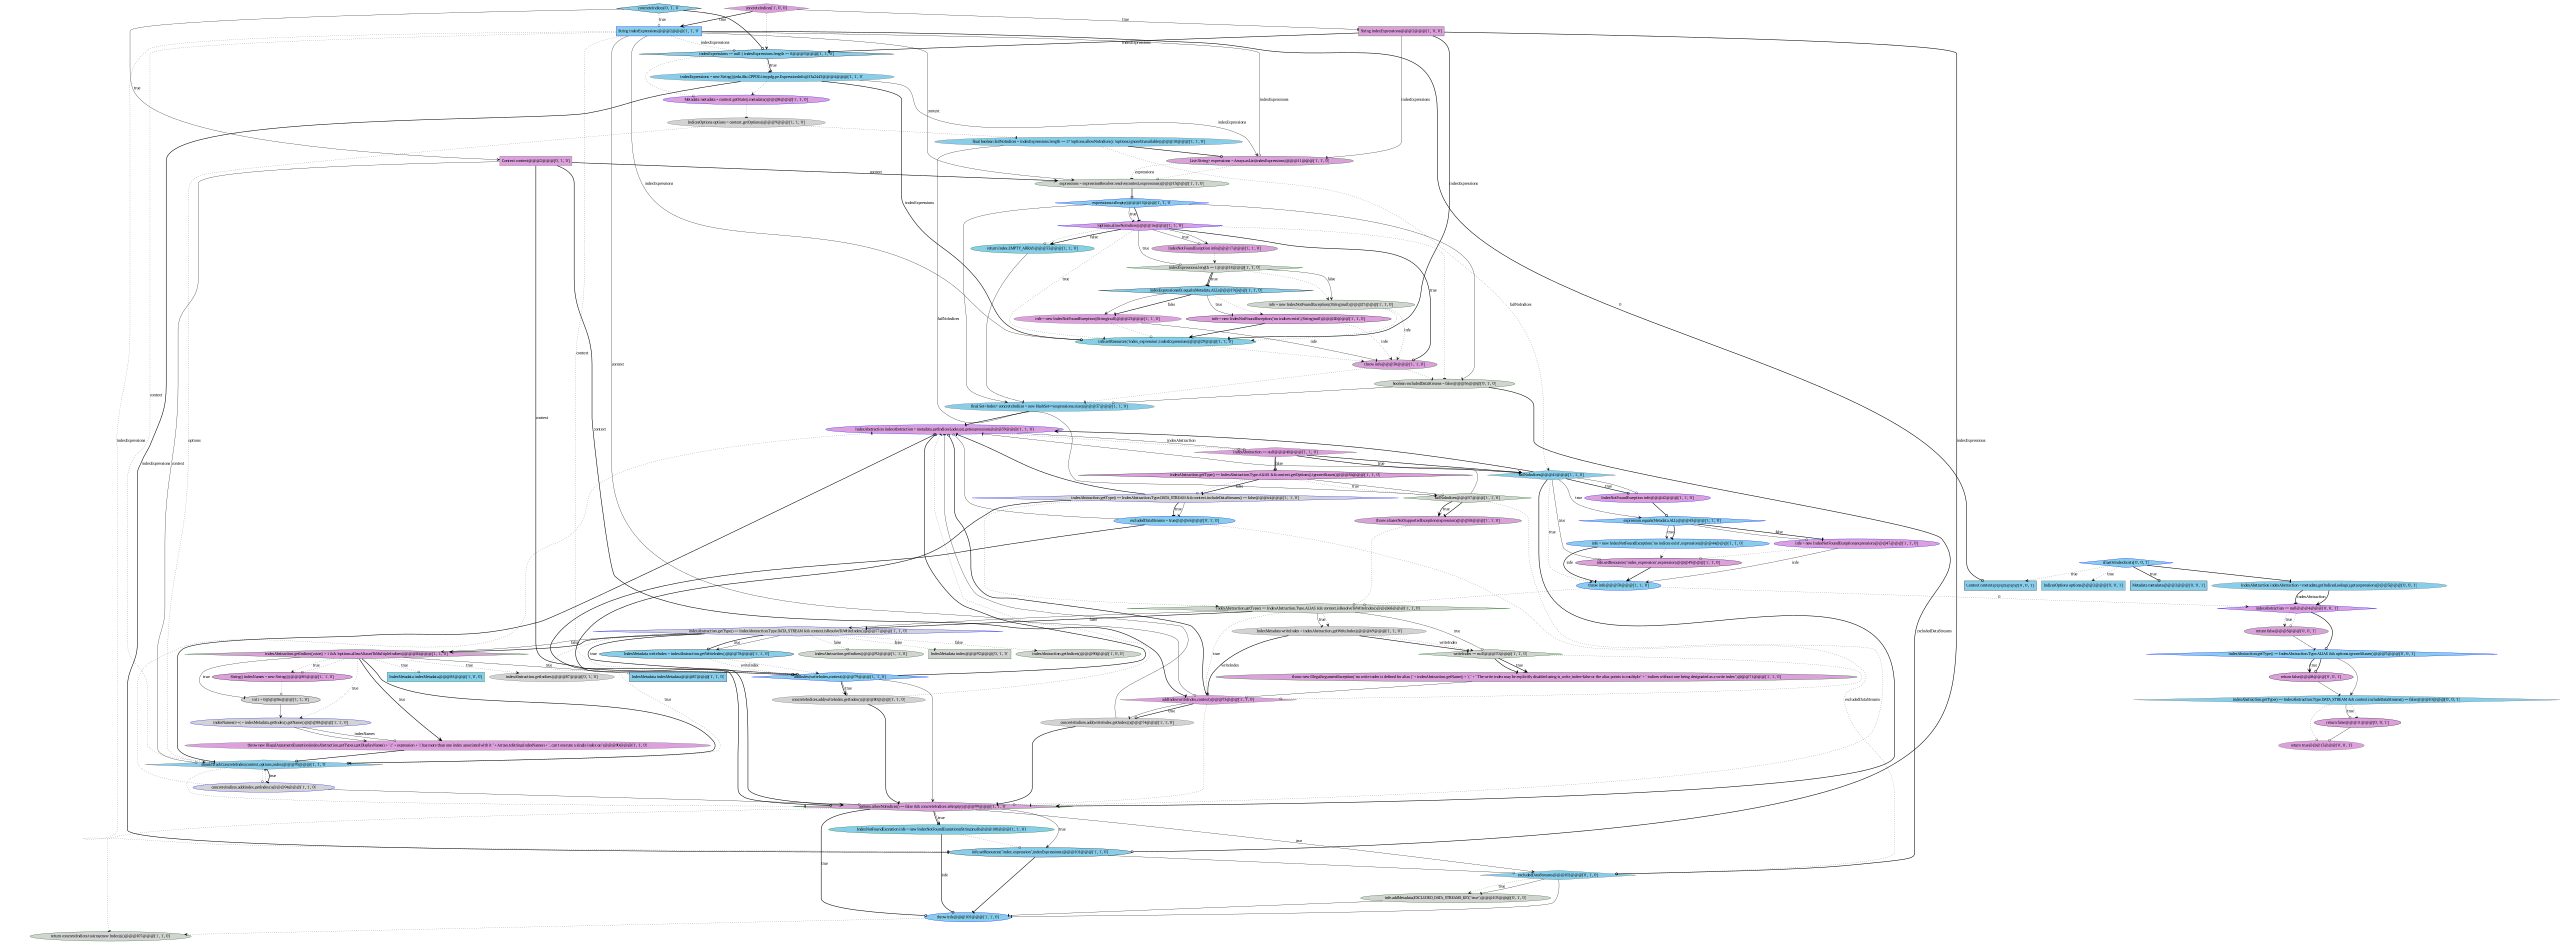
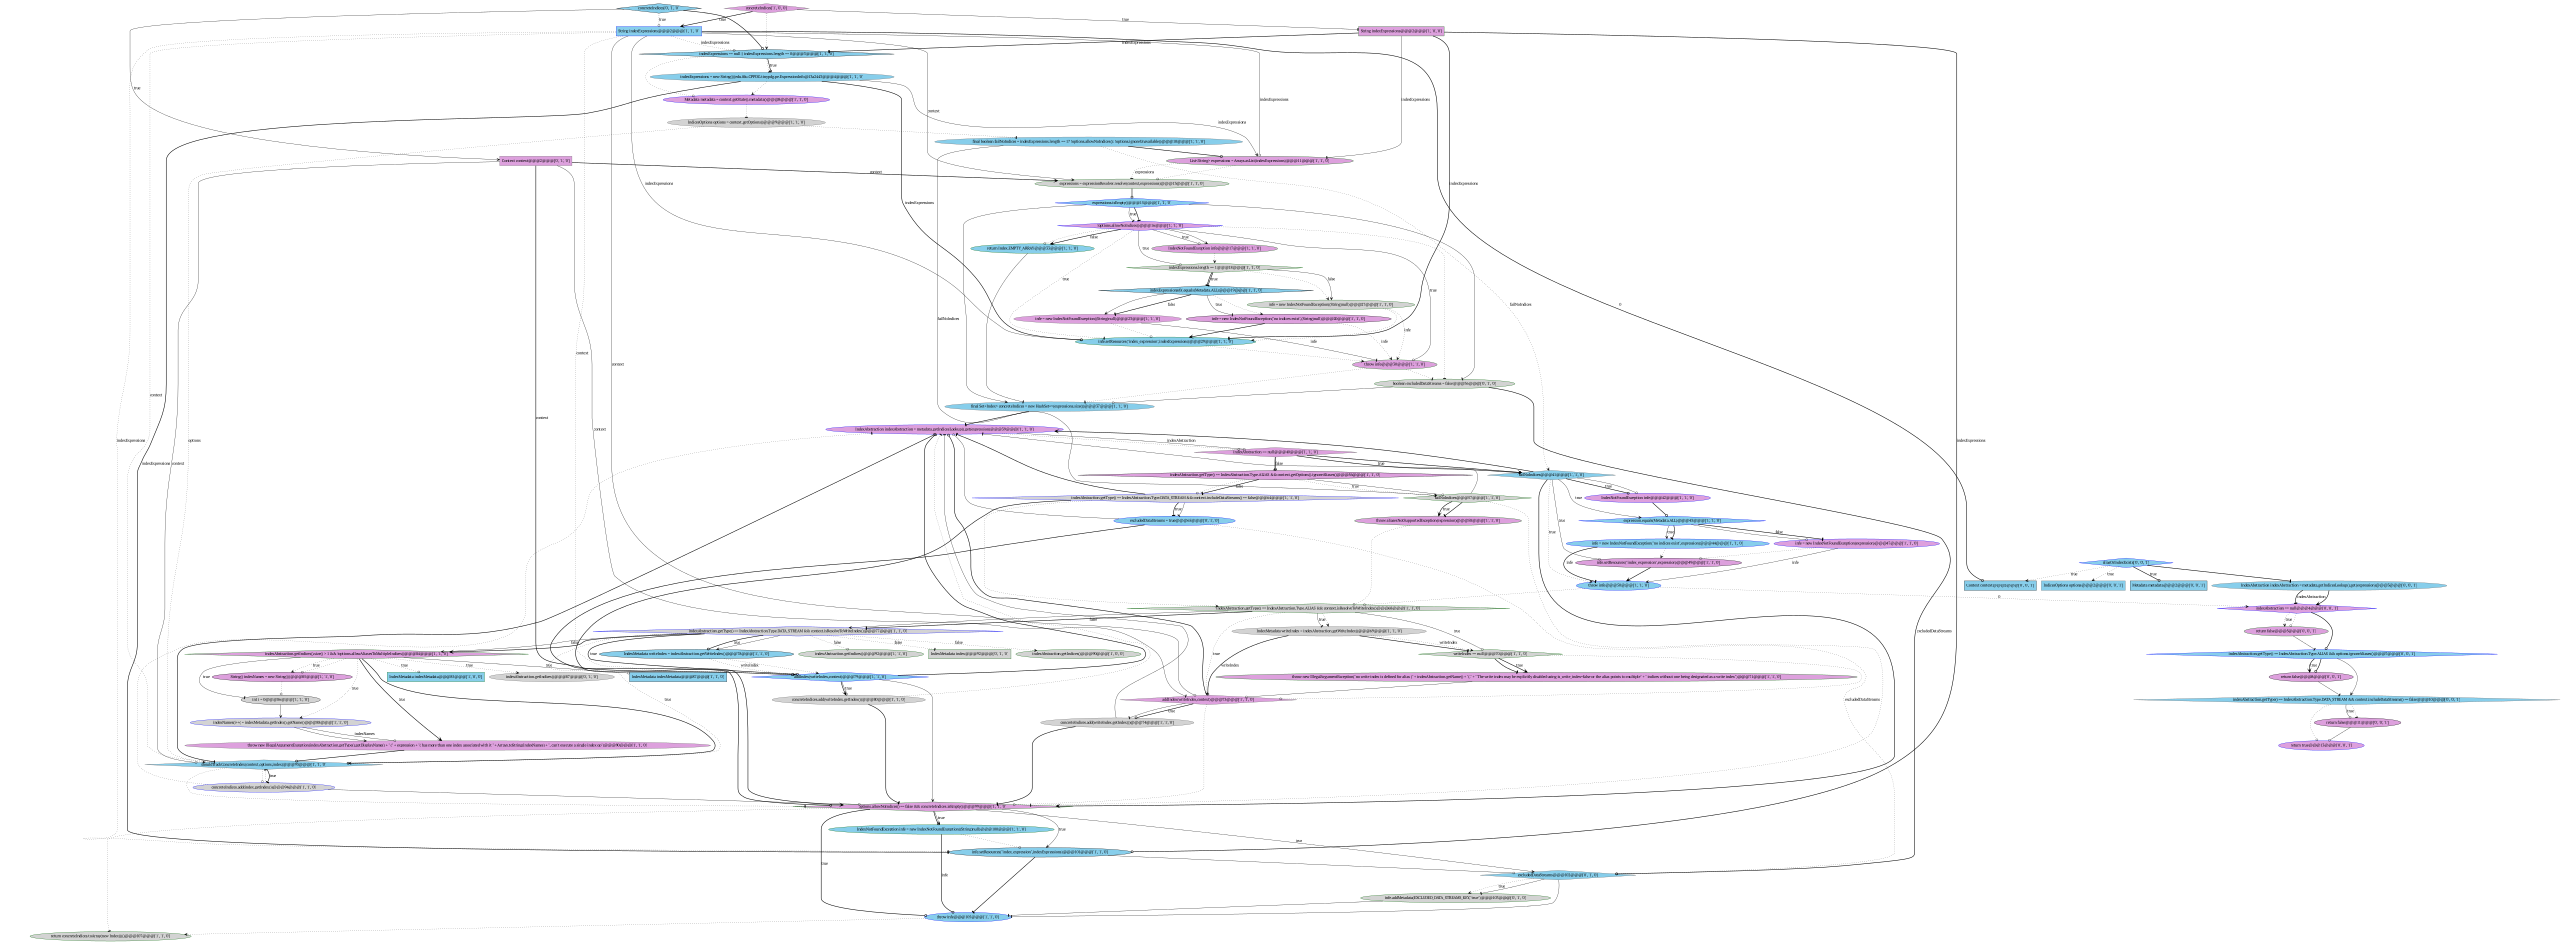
(1346, 249) -> (1346, 249)
(701, 609) -> (701, 609)
(2321, 745) -> (2321, 745)
